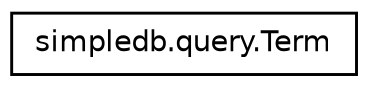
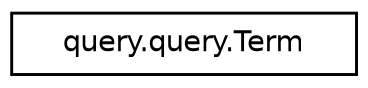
(184, 44) -> (184, 44)
